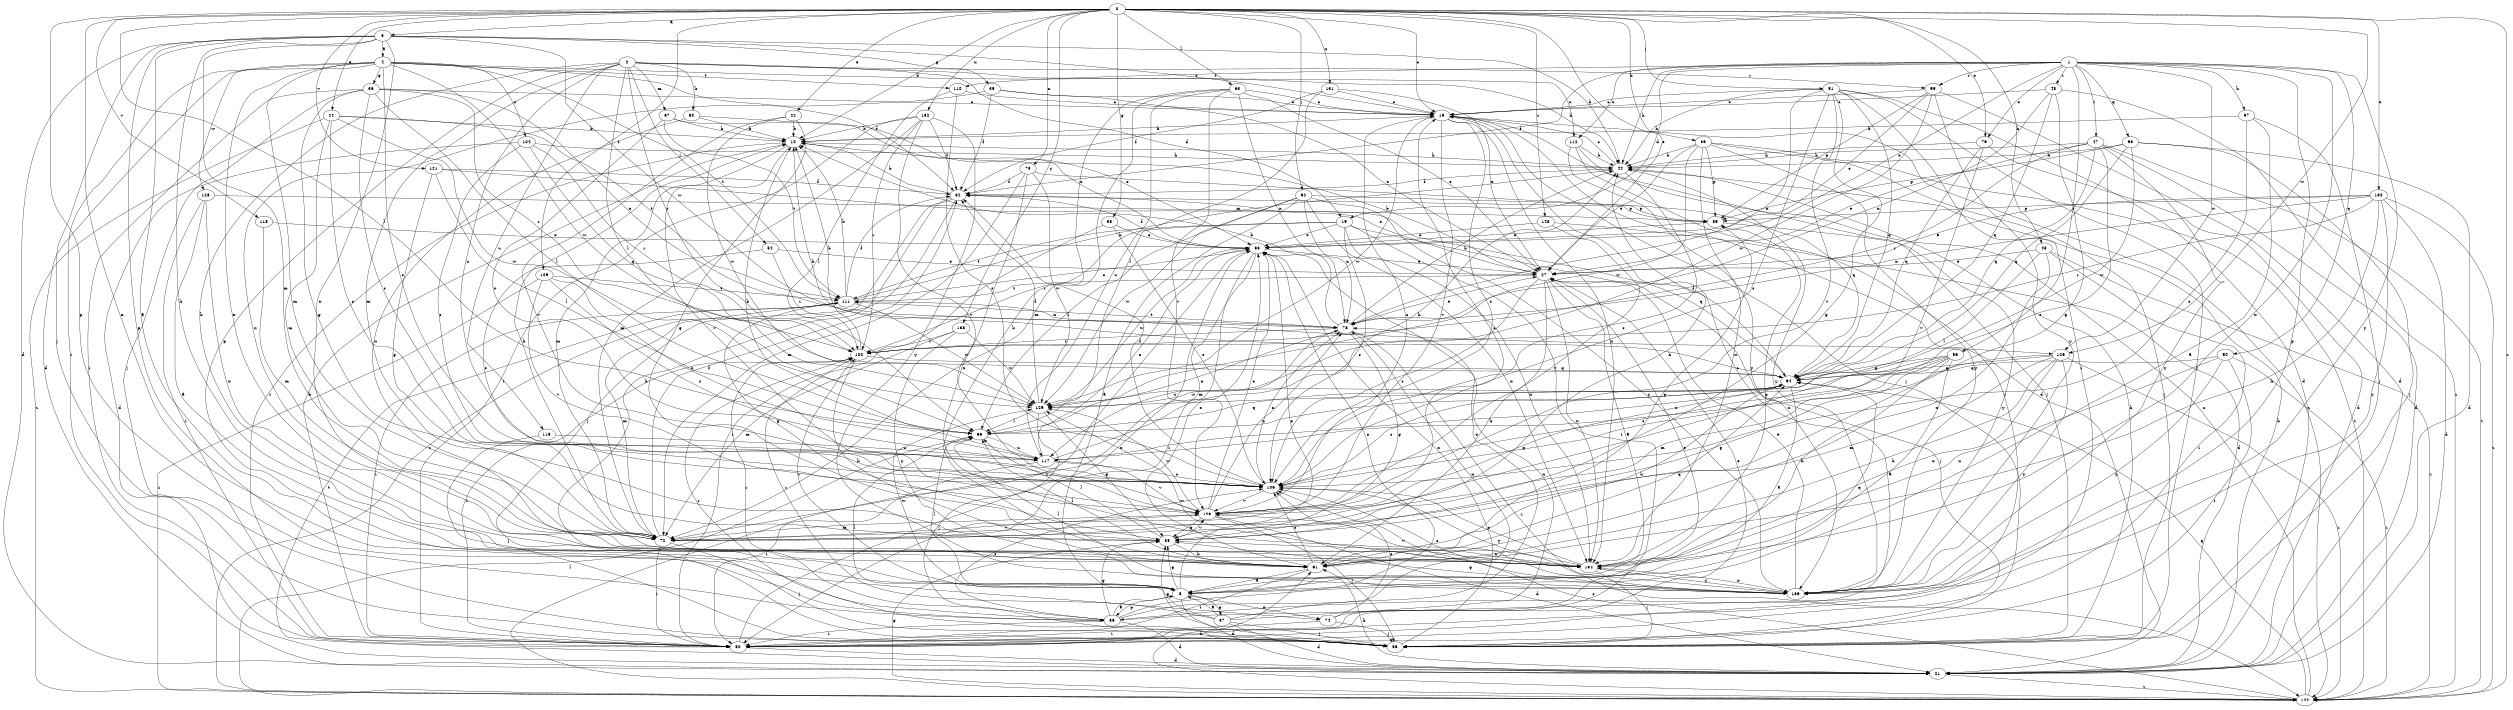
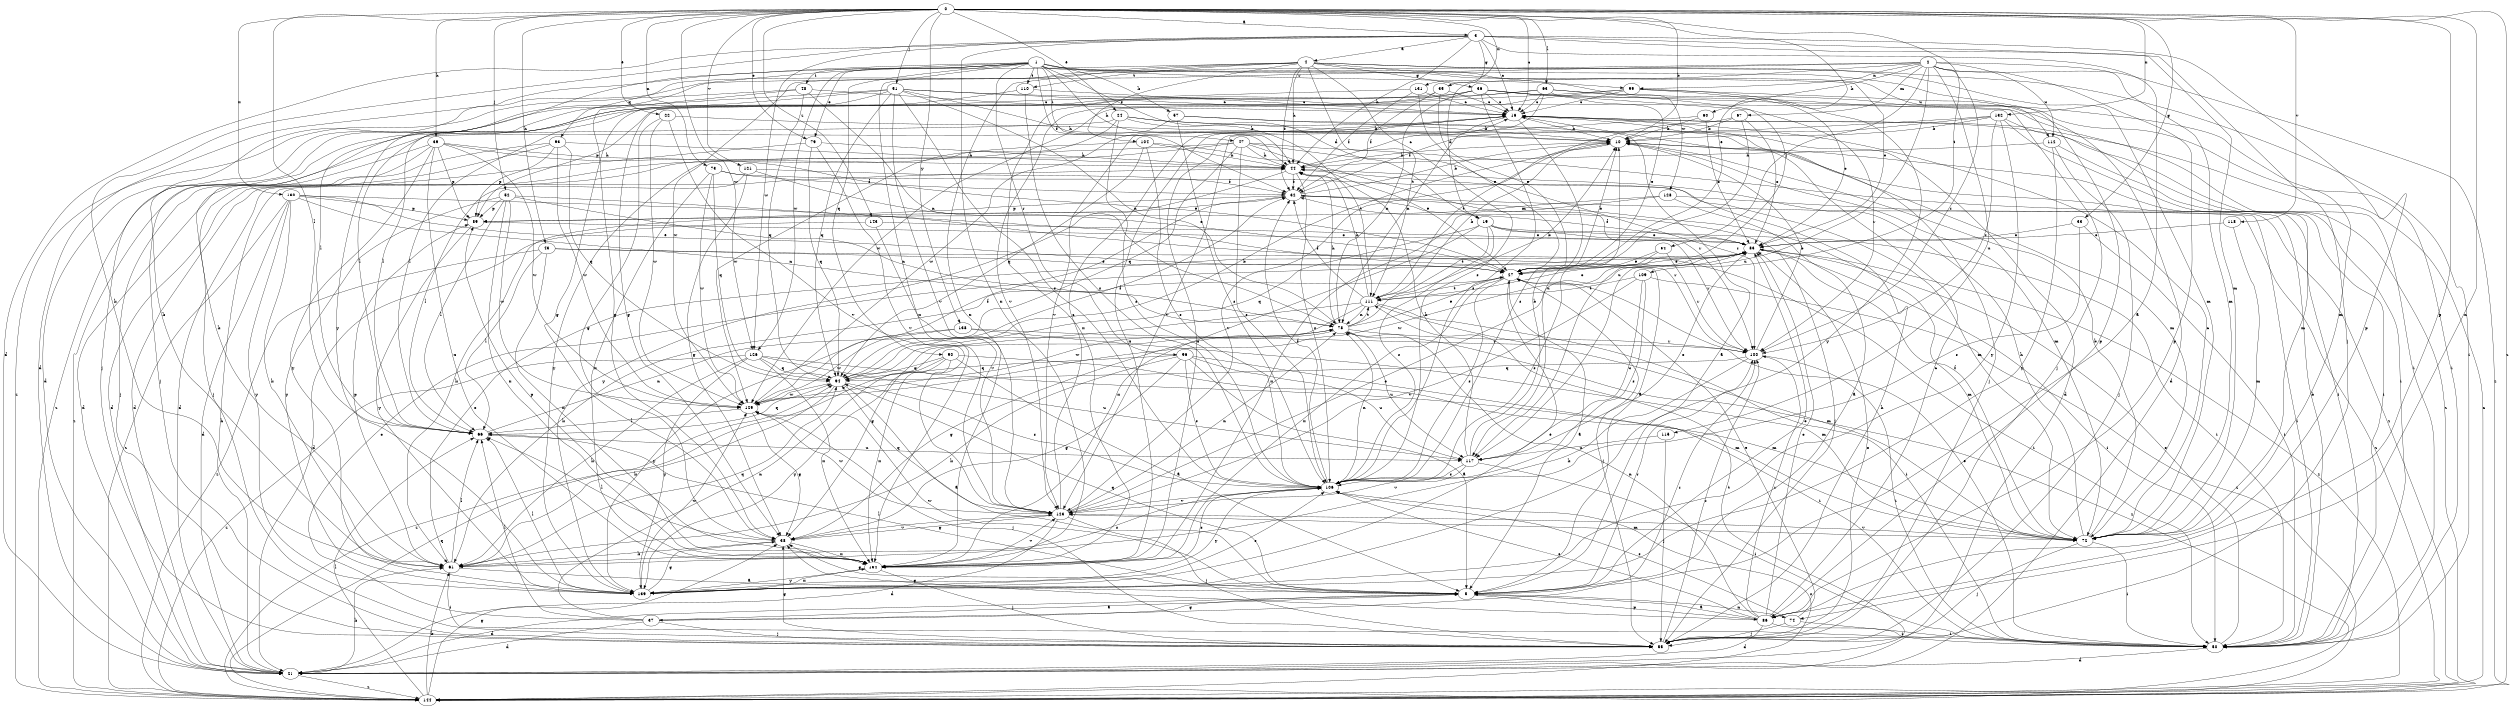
(1750, 76) -> (1875, 76)
none -> (1201, 486)
none -> (2473, 686)
